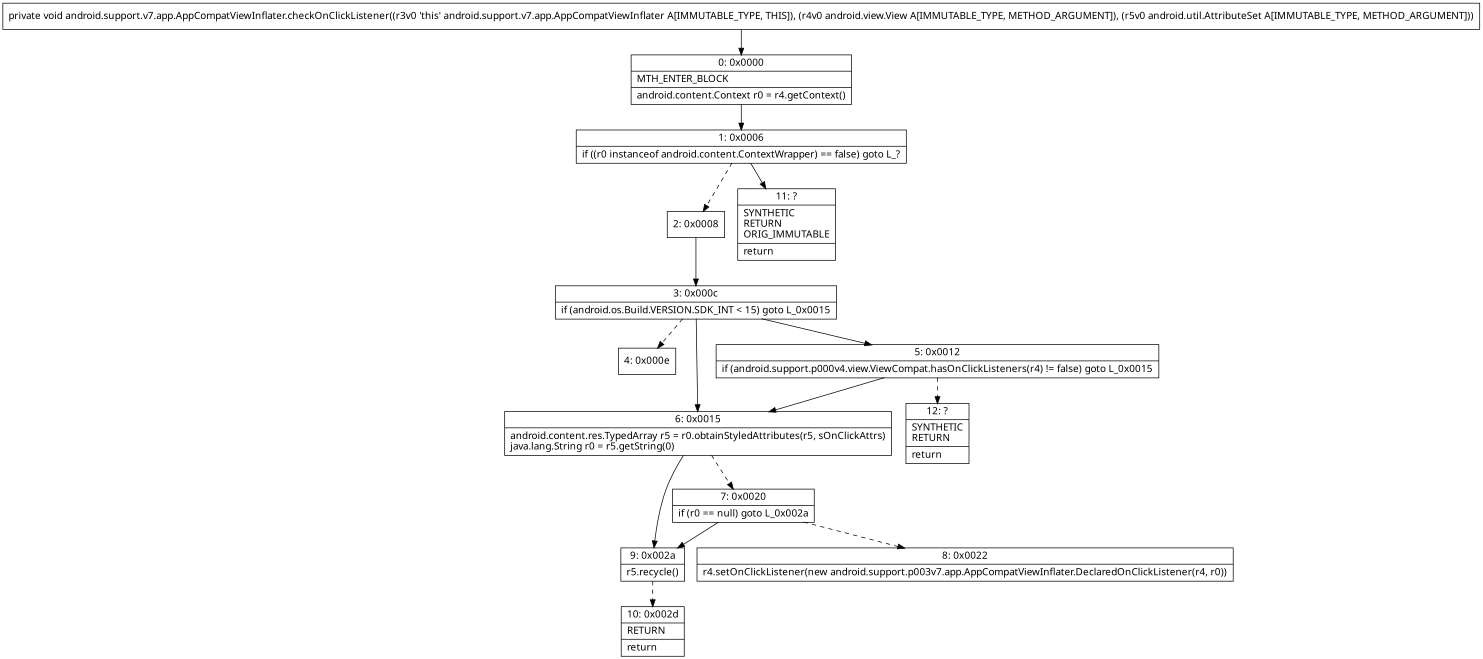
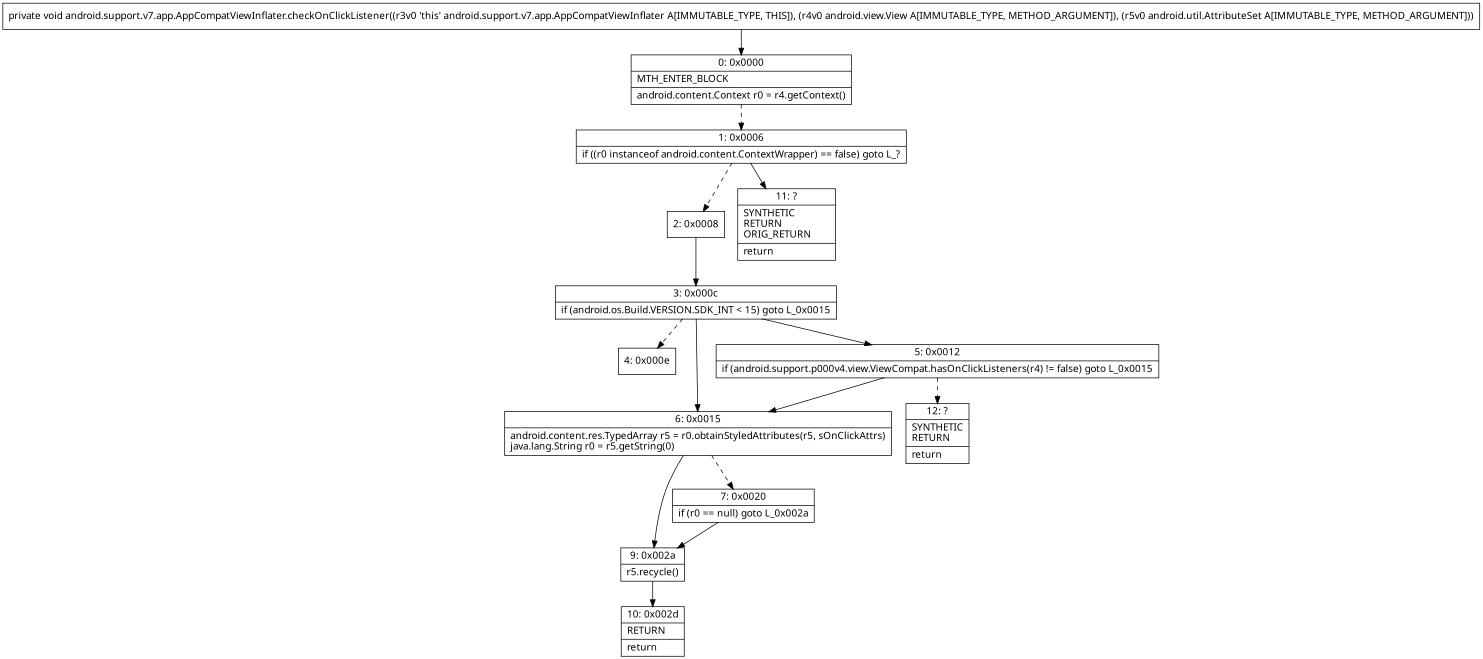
(741, 114) -> (741, 114)
(787, 234) -> (777, 234)
(965, 565) -> none
(653, 590) -> (653, 590)
